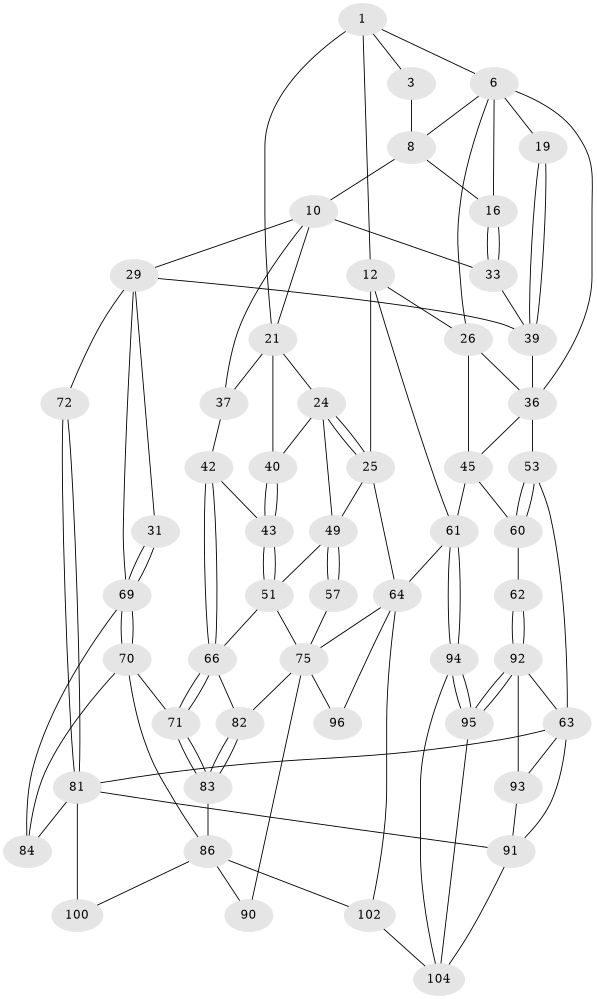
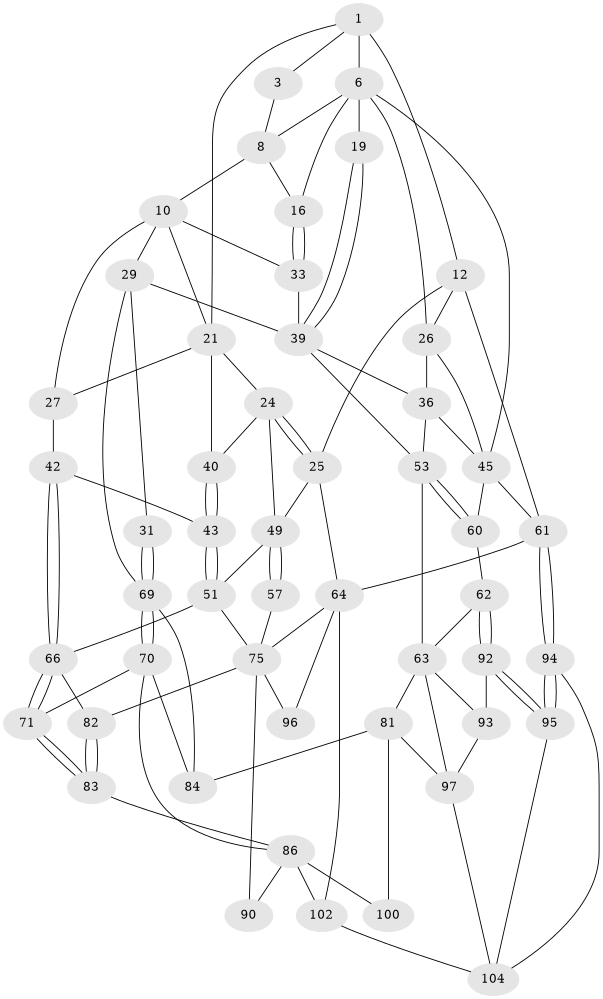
(592, 228) -> (506, 248)
(65, 404) -> none
(224, 404) -> (53, 404)
none -> (360, 404)
(543, 692) -> (453, 628)
(511, 852) -> (450, 788)
